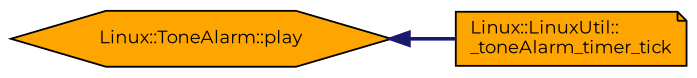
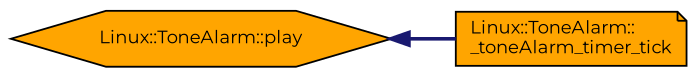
(571, 39) -> (571, 39)
